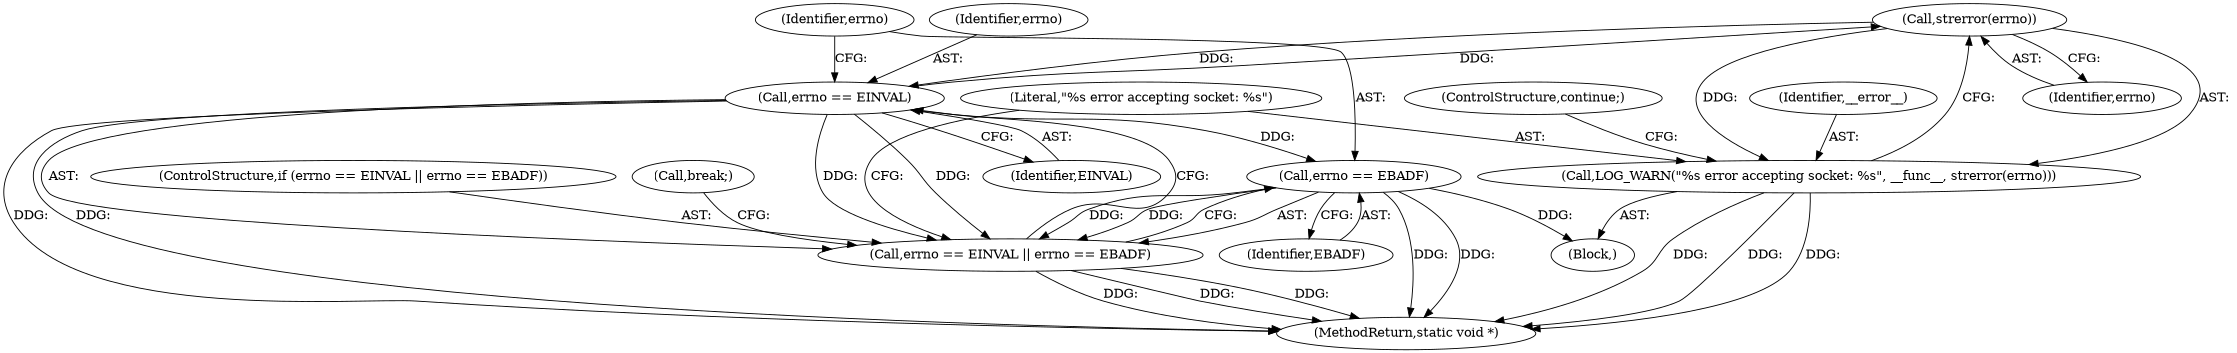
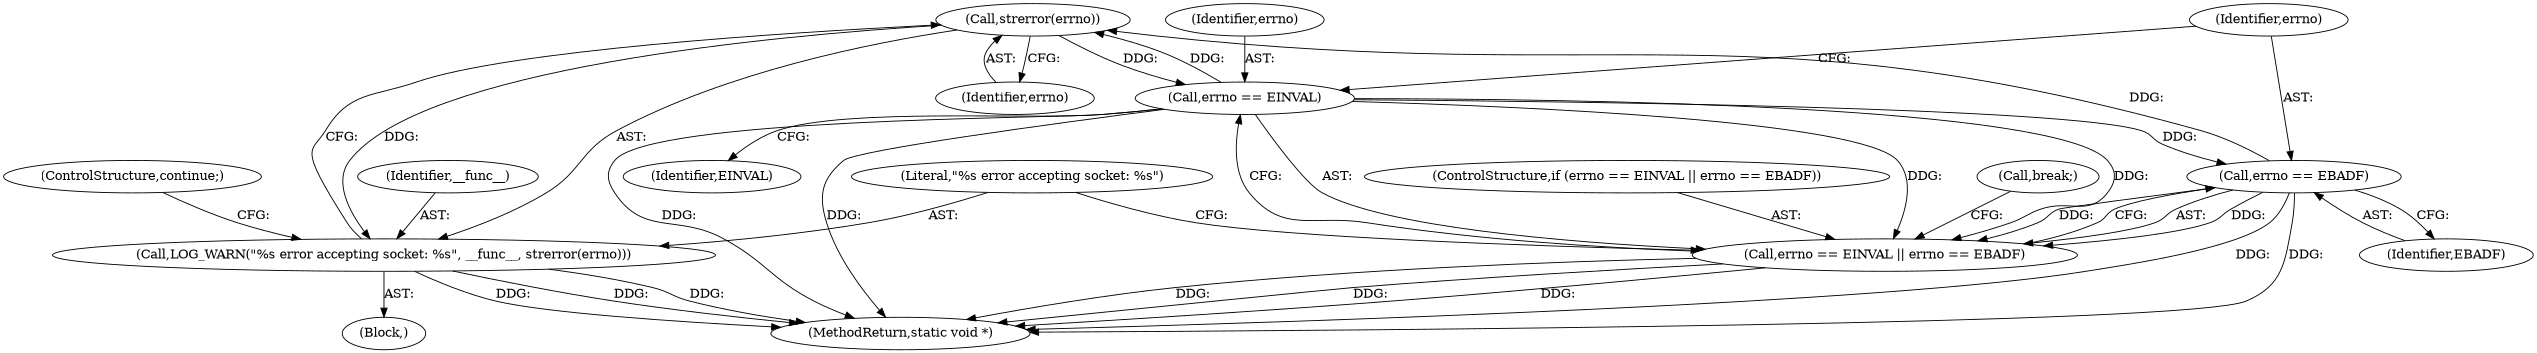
(1843, 98) -> (448, 177)
(995, 124) -> none
(1499, 206) -> (1699, 56)
